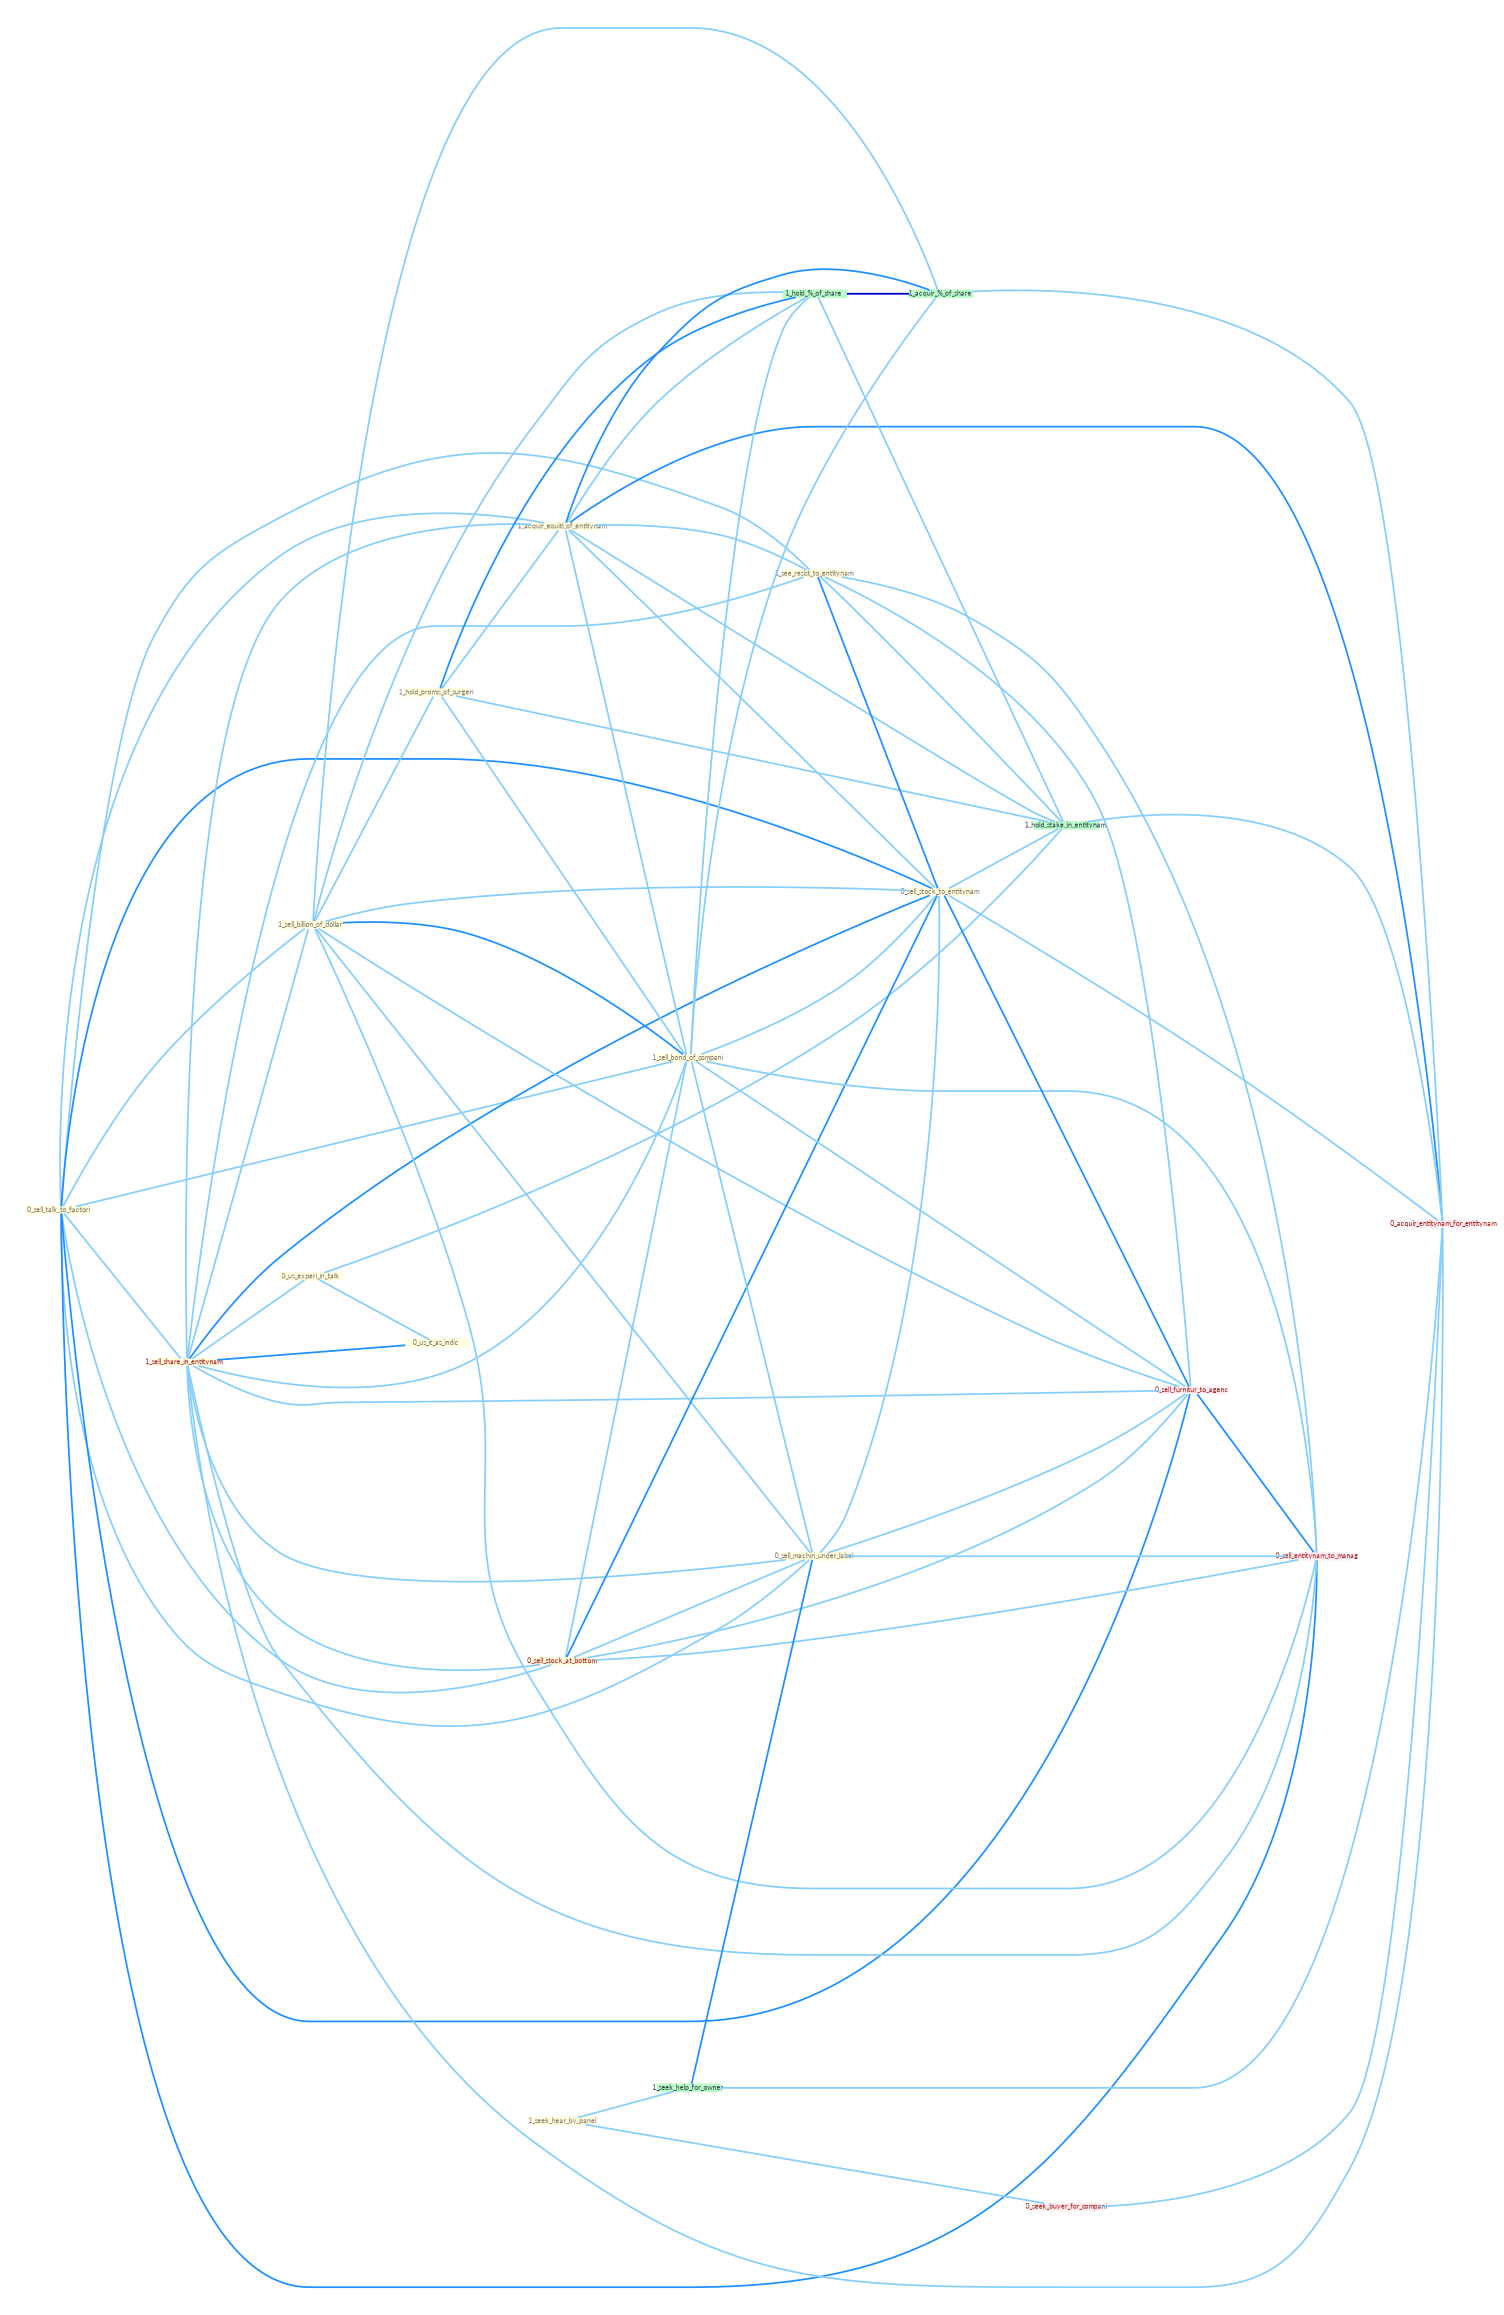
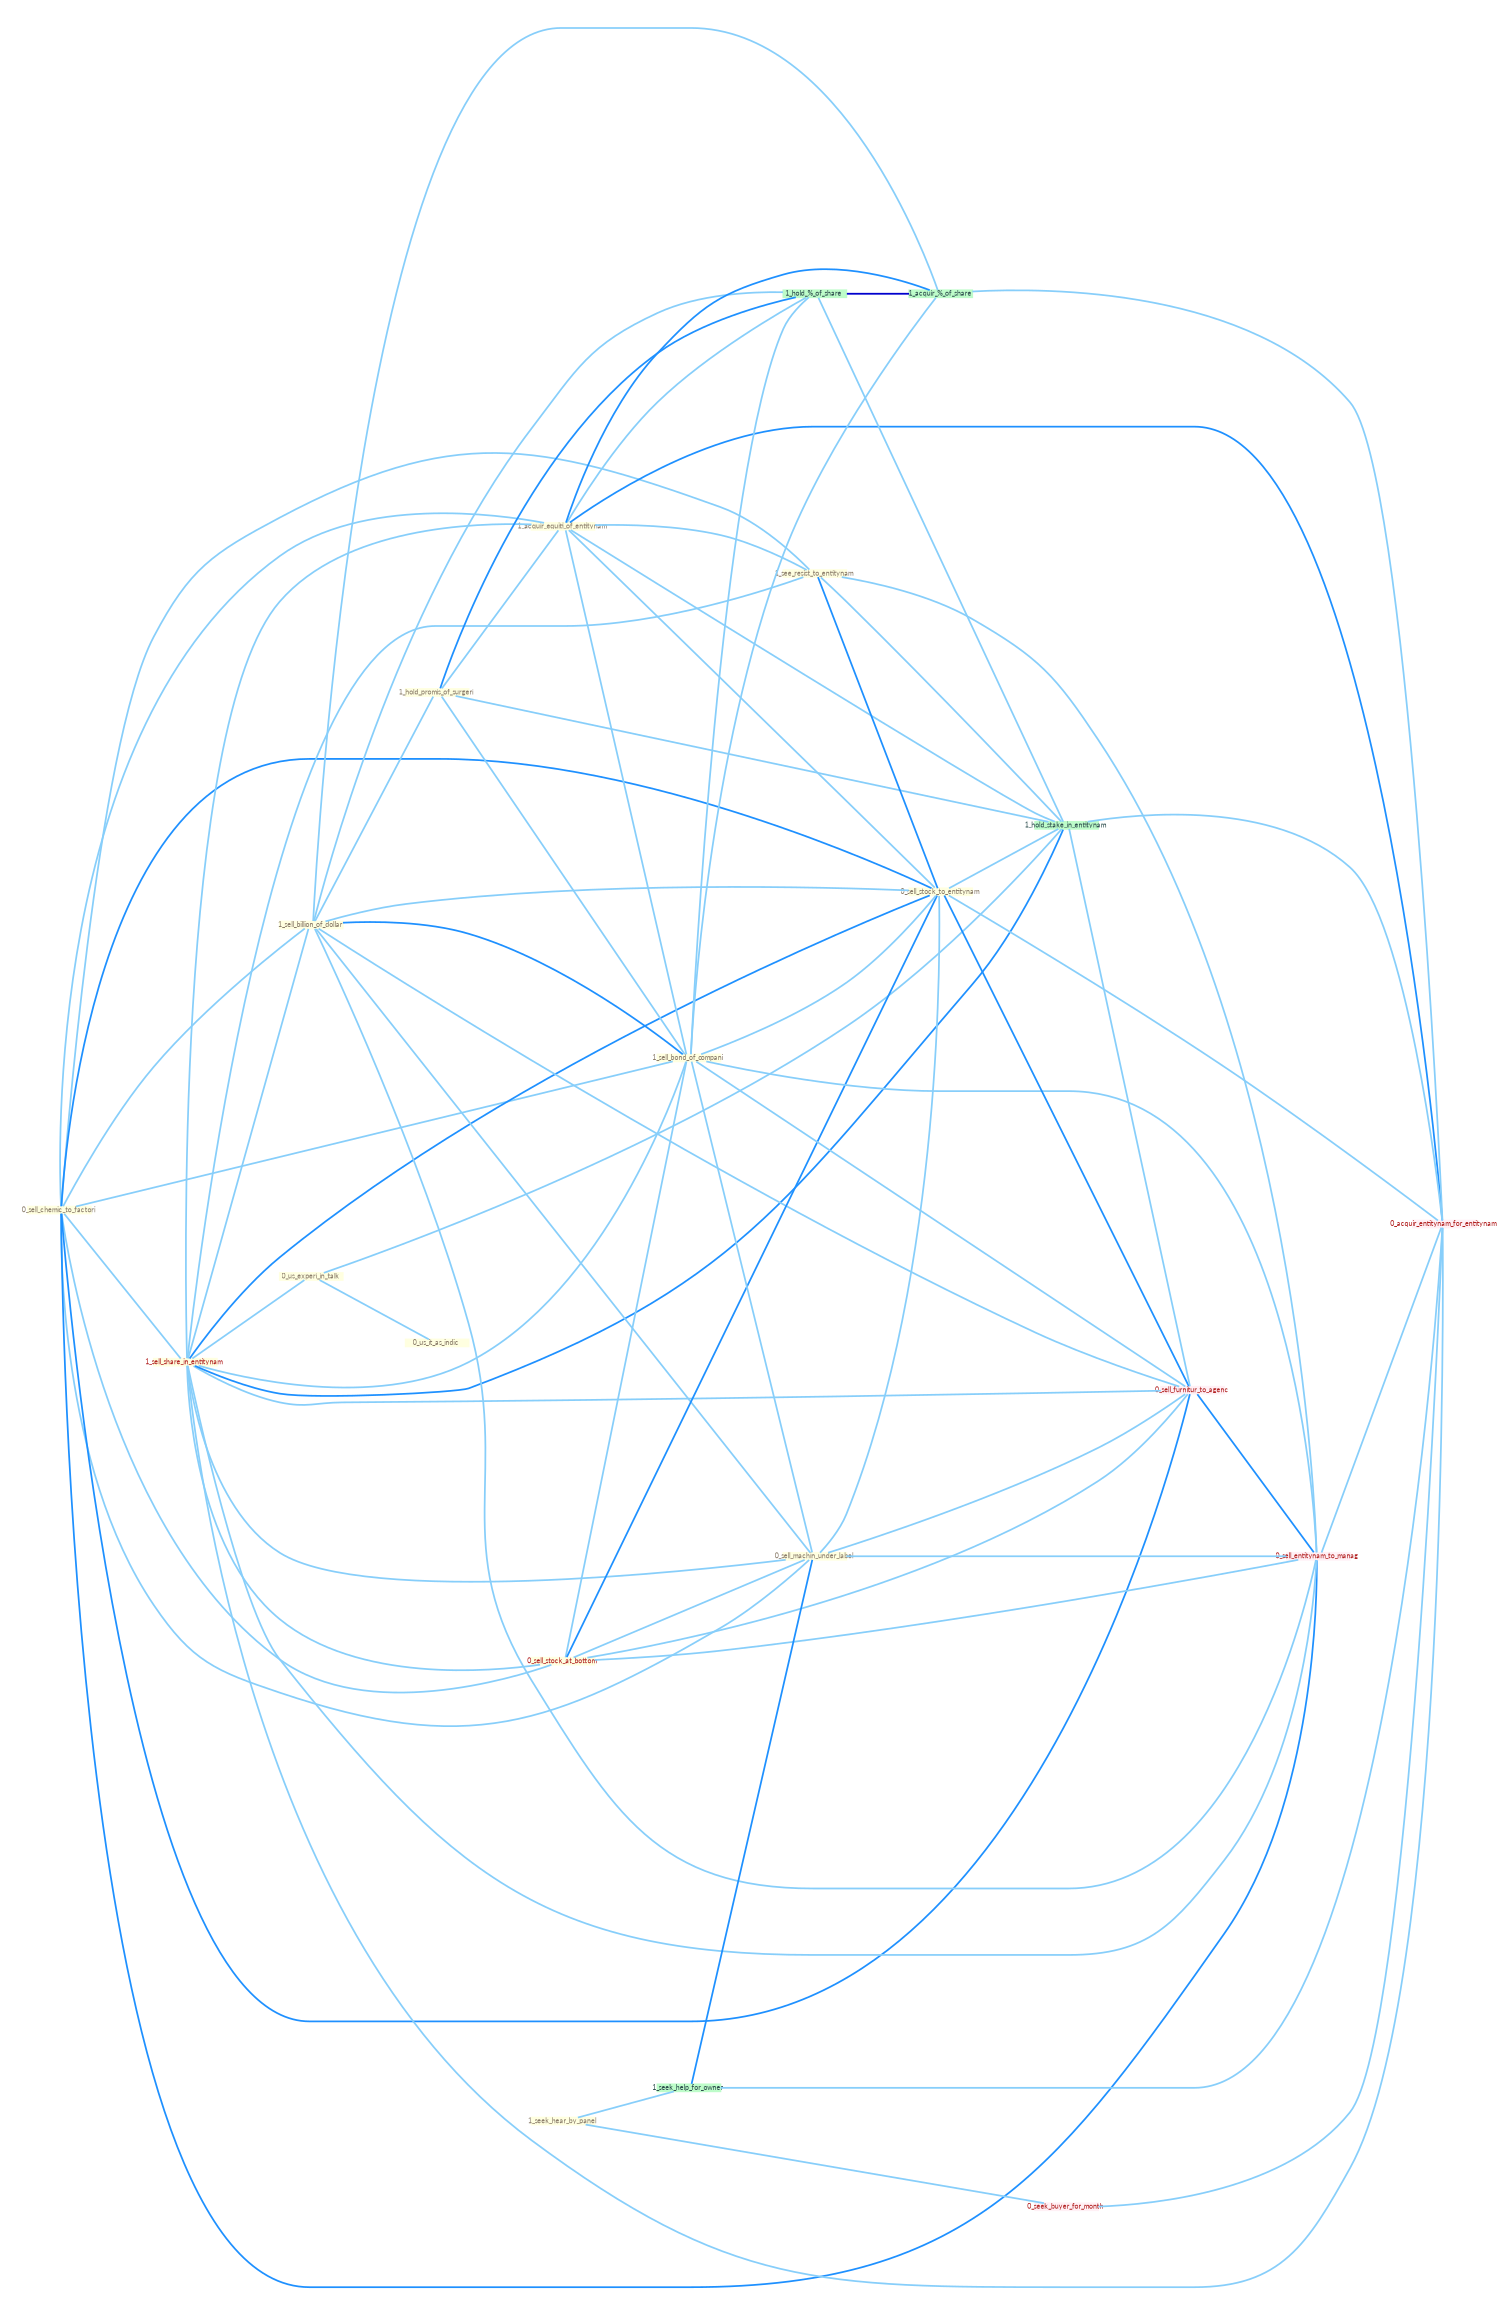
(1130, 915) -> (1127, 1094)
(59, 1210) -> (59, 1210)
(311, 1353) -> (715, 1259)
none -> (1381, 1390)
(1067, 2207) -> (1067, 2207)
